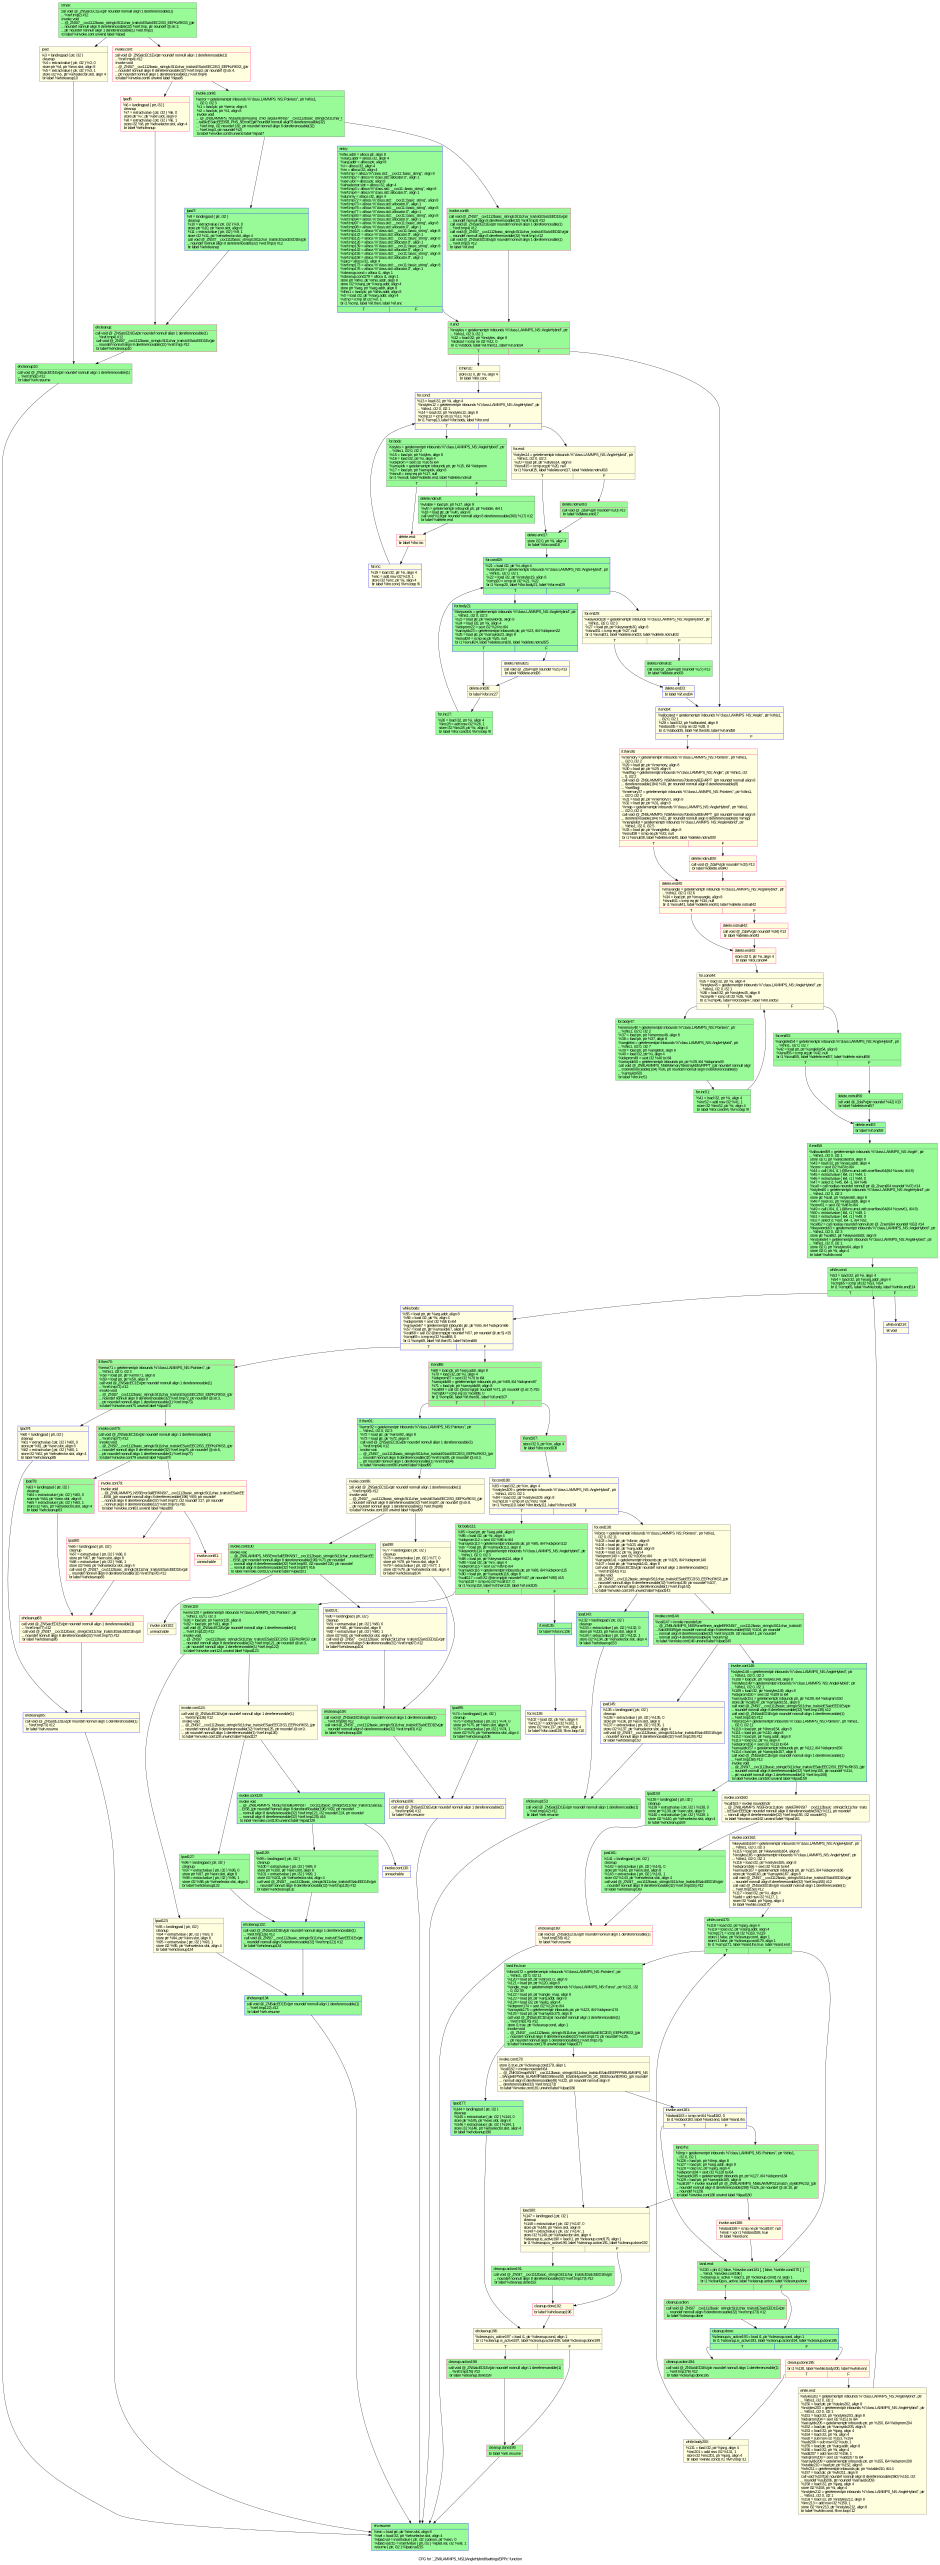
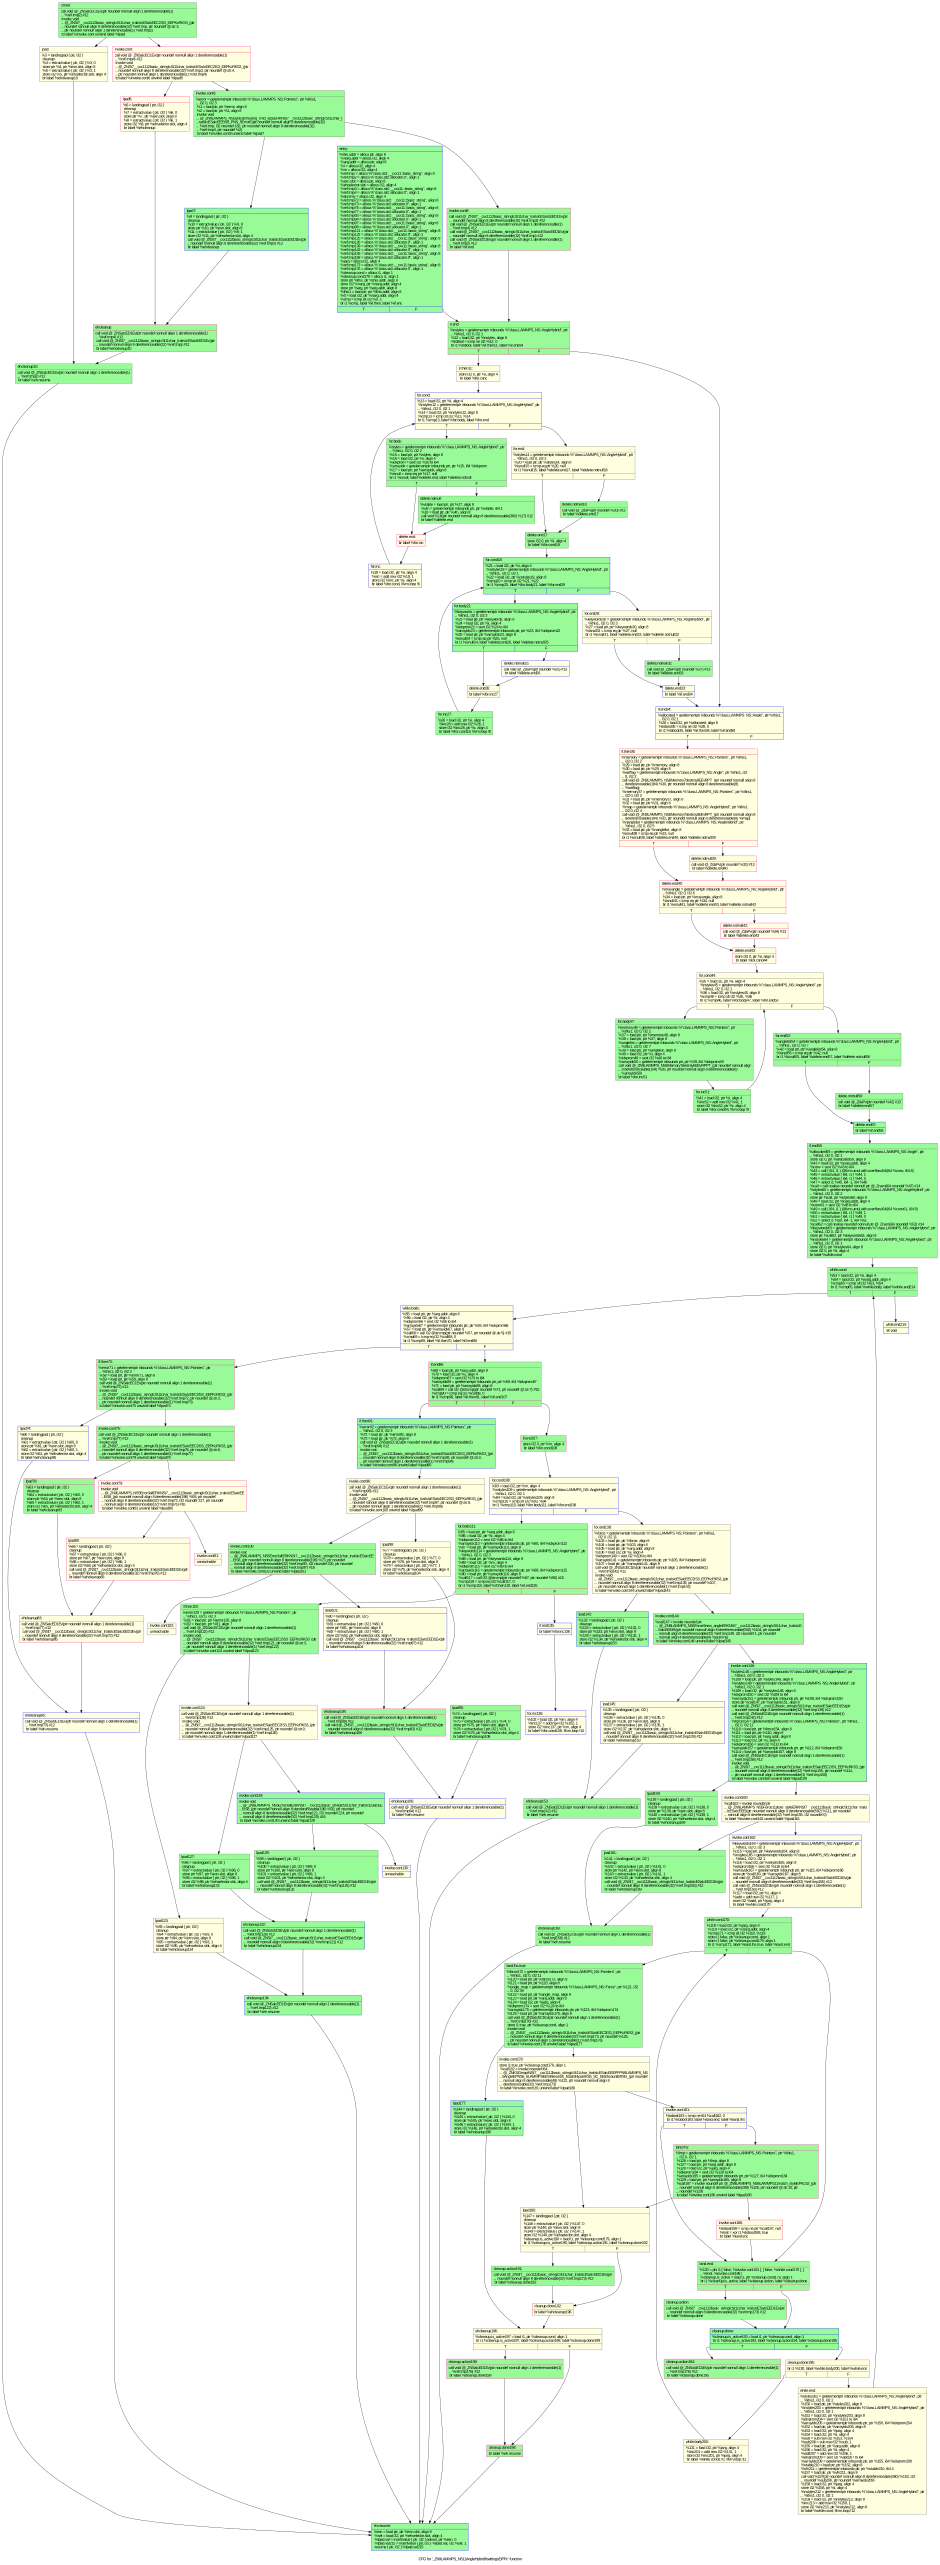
(555, 1629) -> (555, 1629)
(594, 1936) -> (594, 1936)
